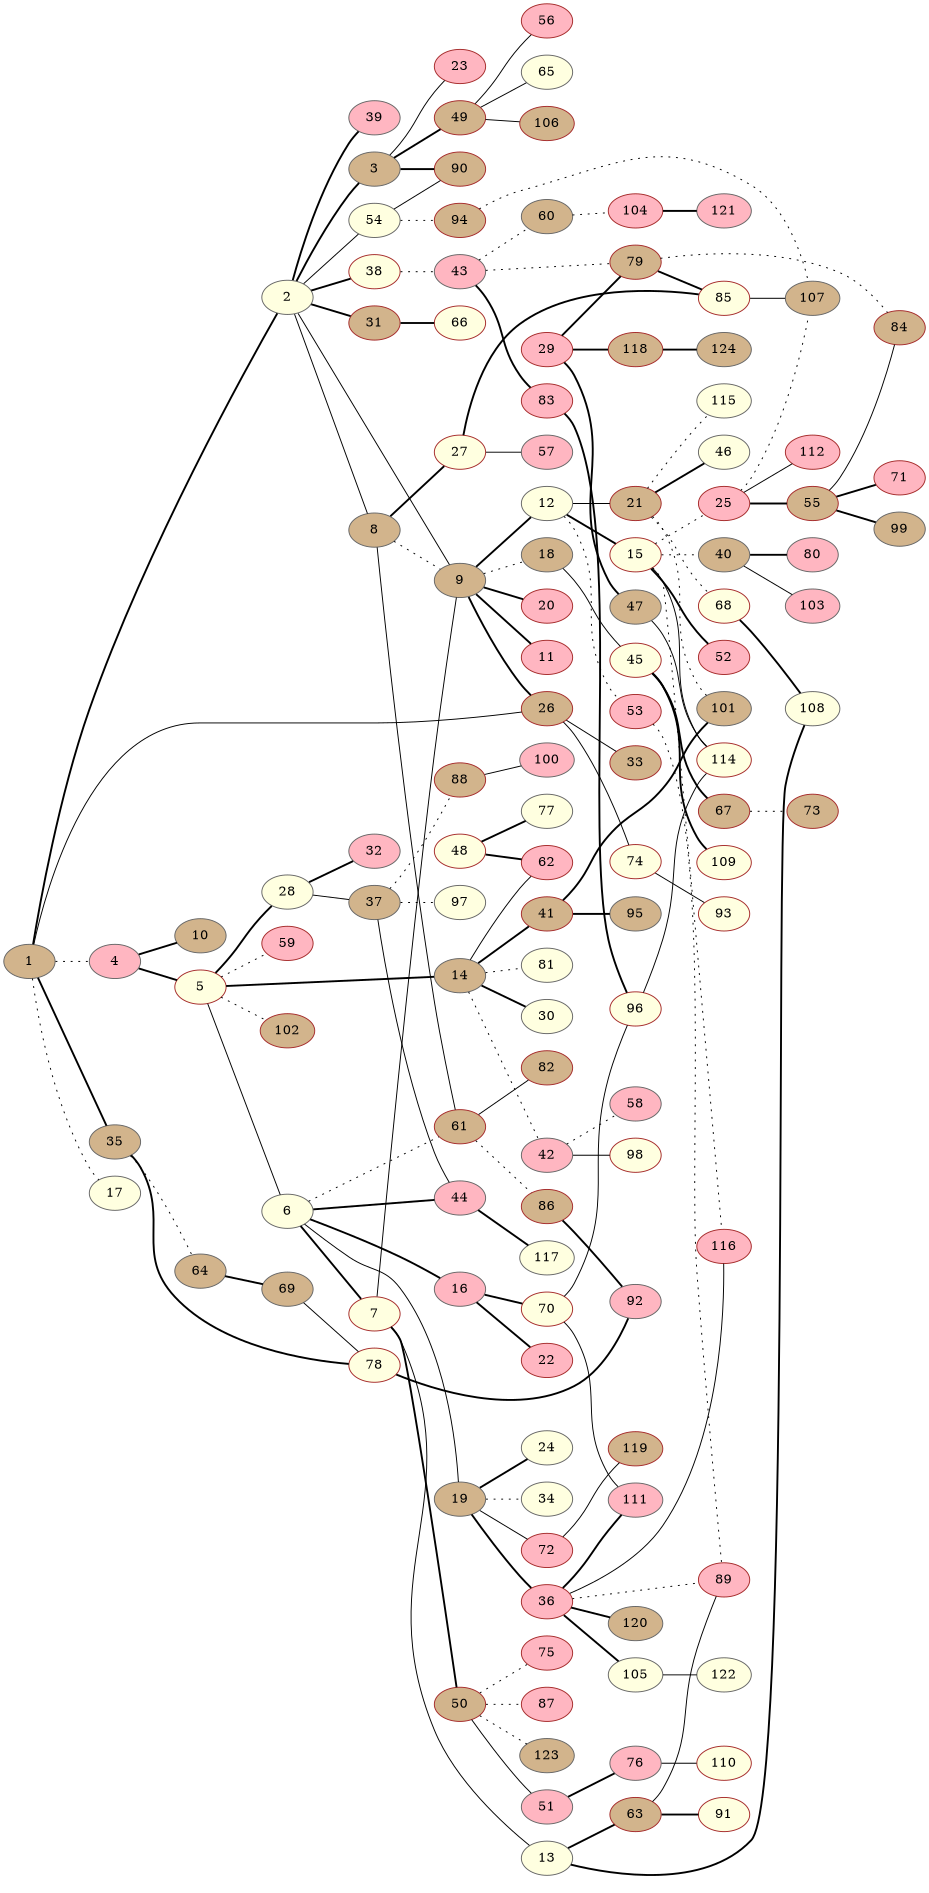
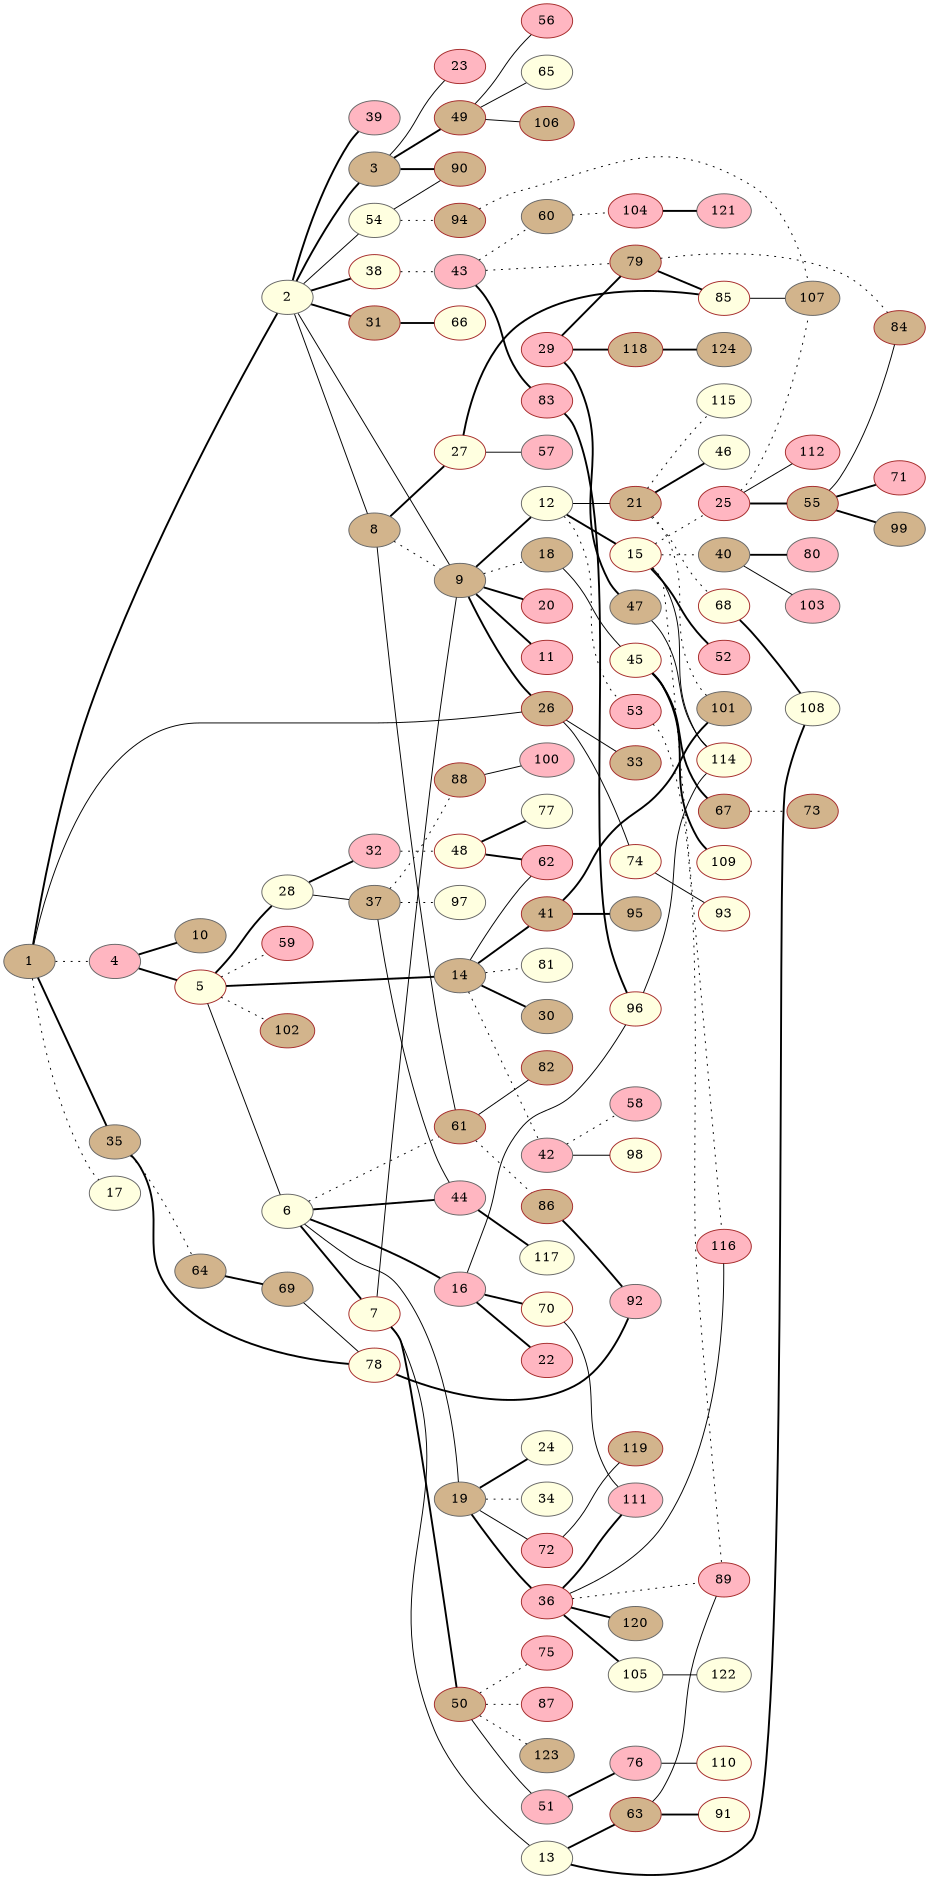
none -> (417, 851)
(547, 1017) -> (547, 1017)
(598, 1162) -> (519, 1130)
